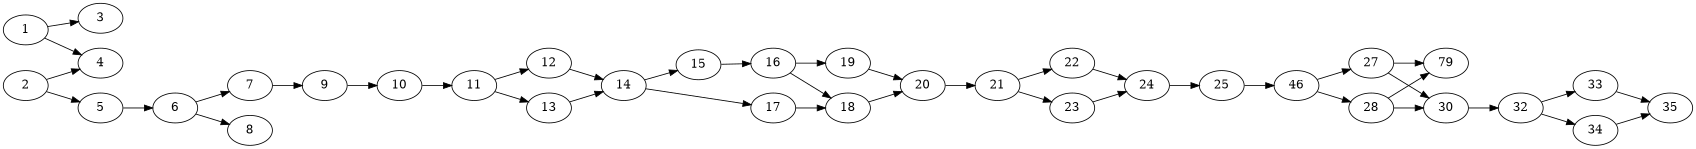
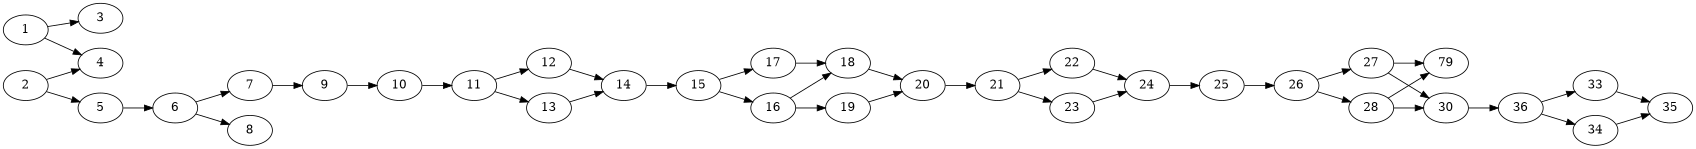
(1296, 86) -> (1296, 86)
(694, 96) -> (732, 76)
(1521, 108) -> (1521, 108)
